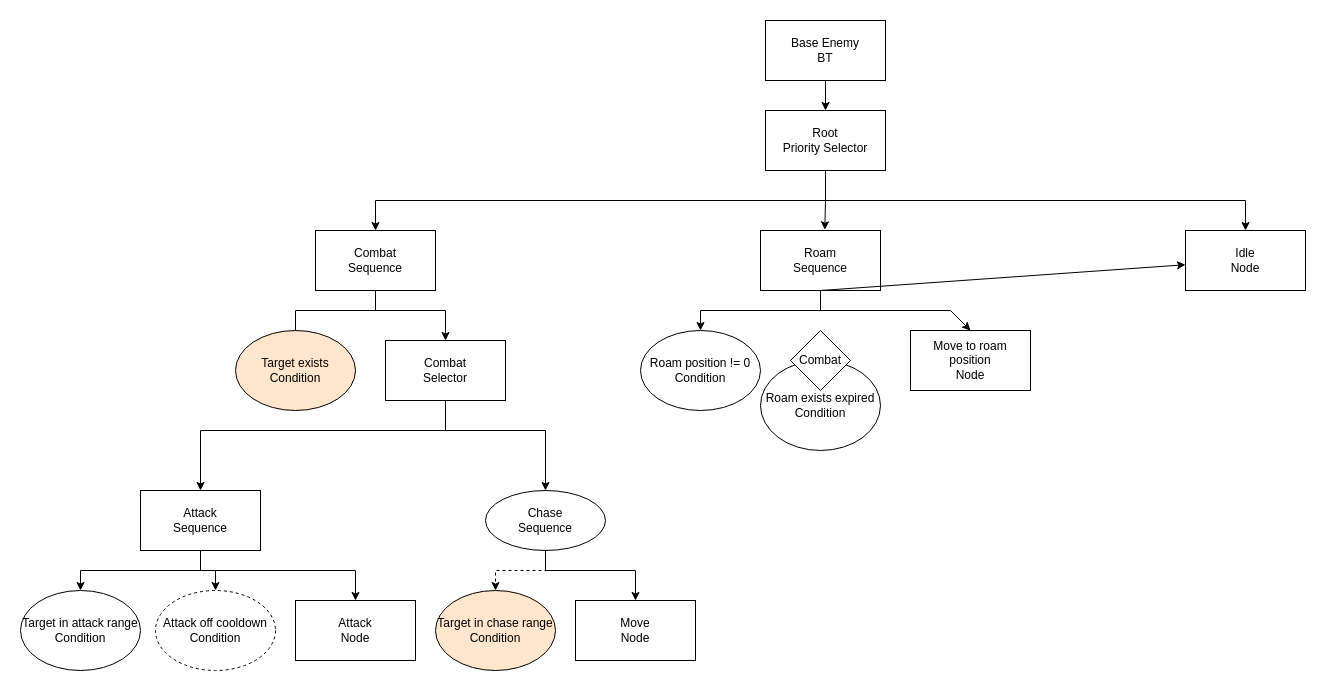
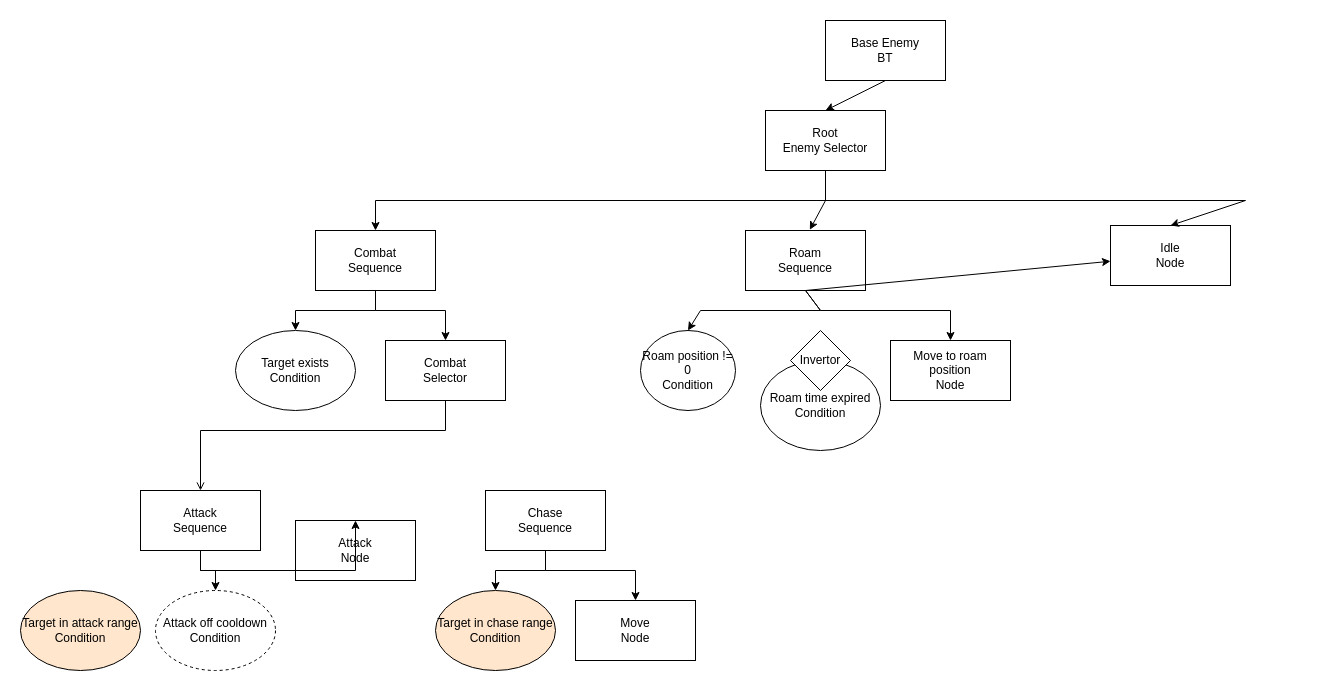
(826, 51) -> (886, 51)
(826, 141) -> (826, 141)
(821, 261) -> (806, 261)
(1246, 261) -> (1171, 256)
(296, 324) -> (296, 322)
(821, 361) -> (821, 361)
(971, 361) -> (951, 371)
(296, 371) -> (296, 371)
(701, 371) -> (688, 371)
(821, 406) -> (821, 406)
(523, 431) -> none
(201, 482) -> (201, 484)
(546, 521) -> (546, 521)
(134, 571) -> none
(513, 571) -> (513, 571)
(81, 631) -> (81, 631)
(356, 631) -> (356, 551)
